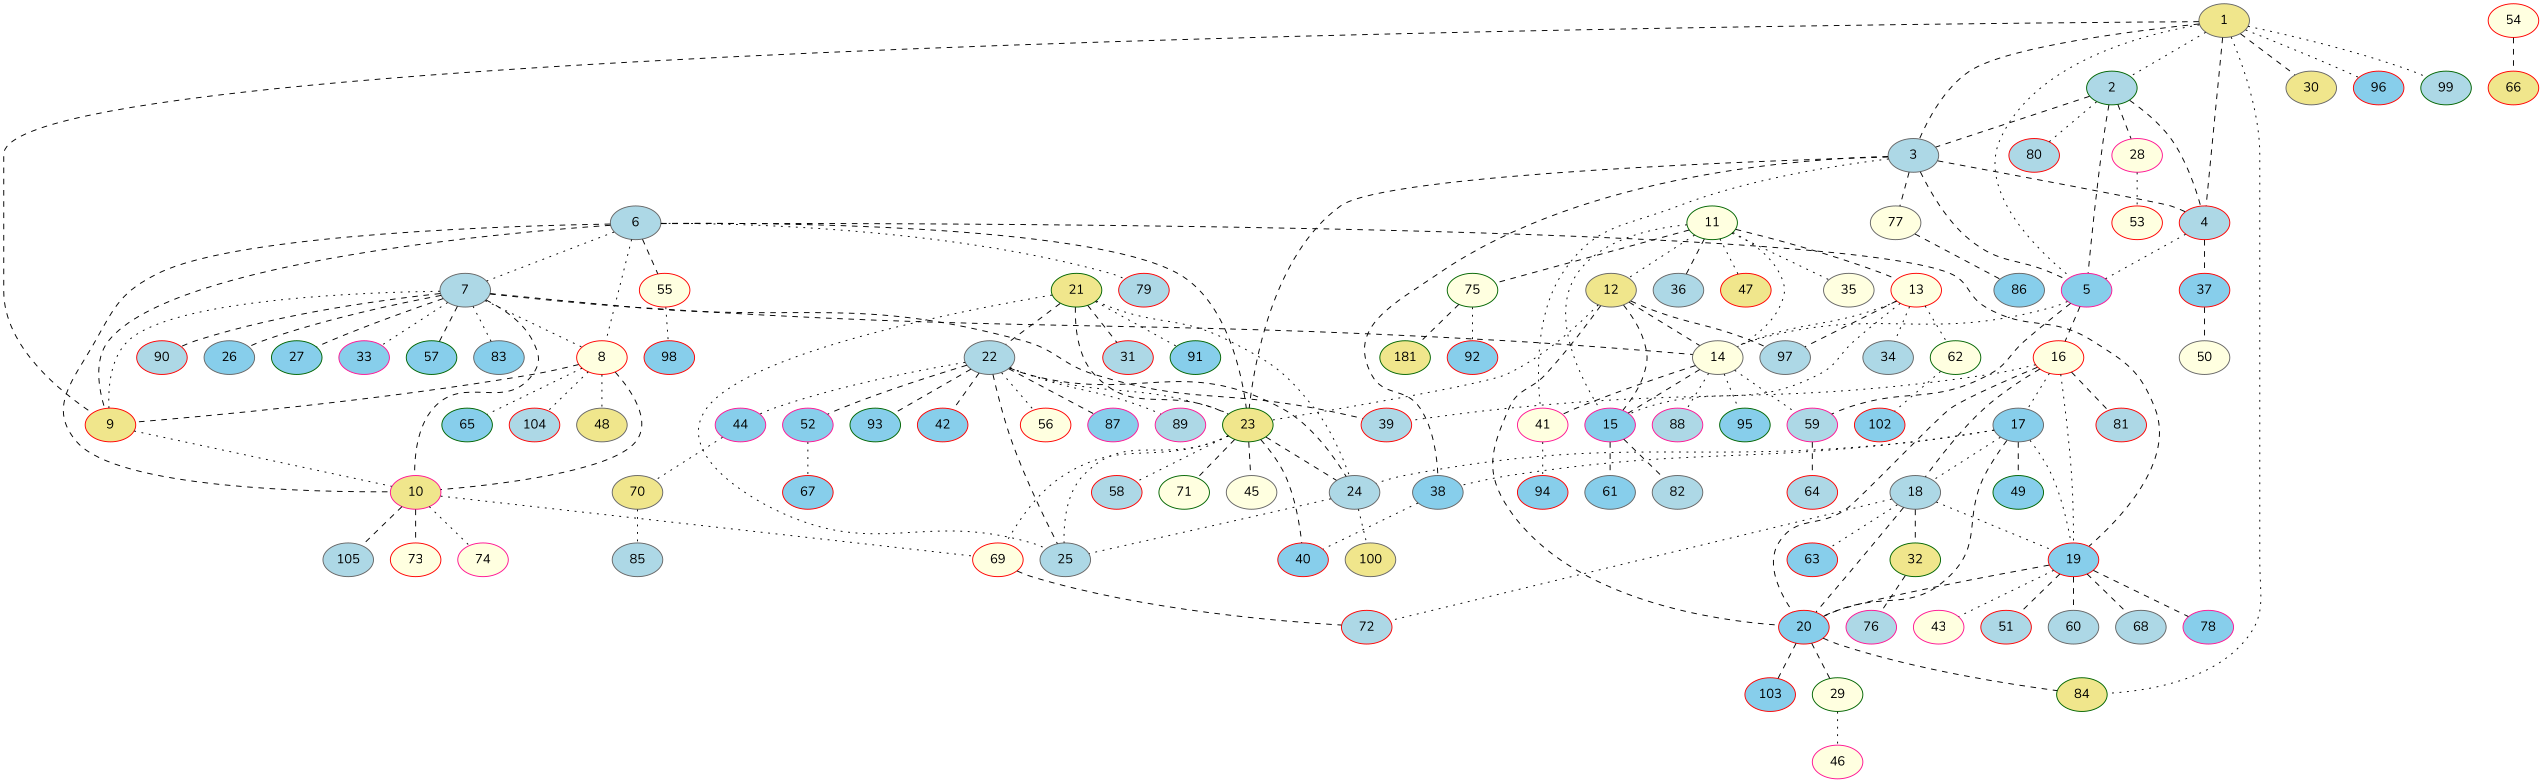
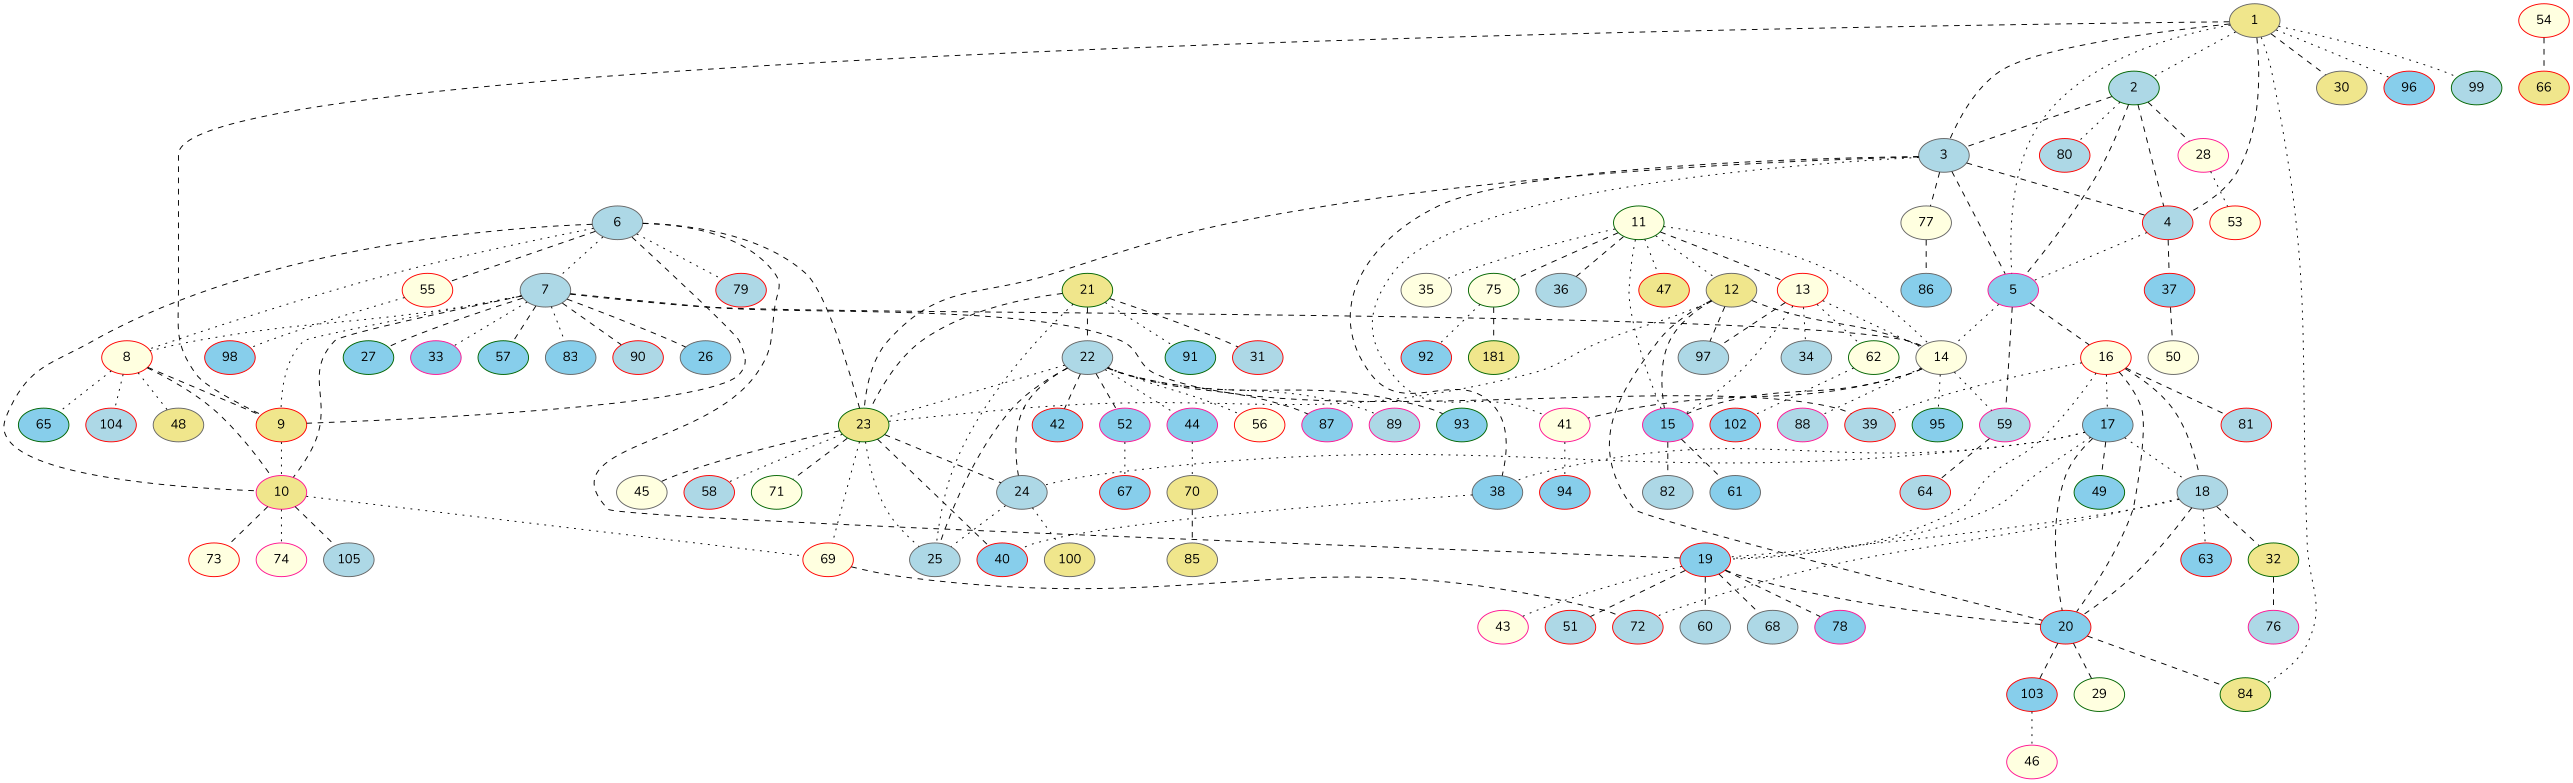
(1250, 352) -> none
(637, 526) -> (1192, 526)
(637, 560) -> (1192, 560)
(1838, 728) -> (2032, 728)
